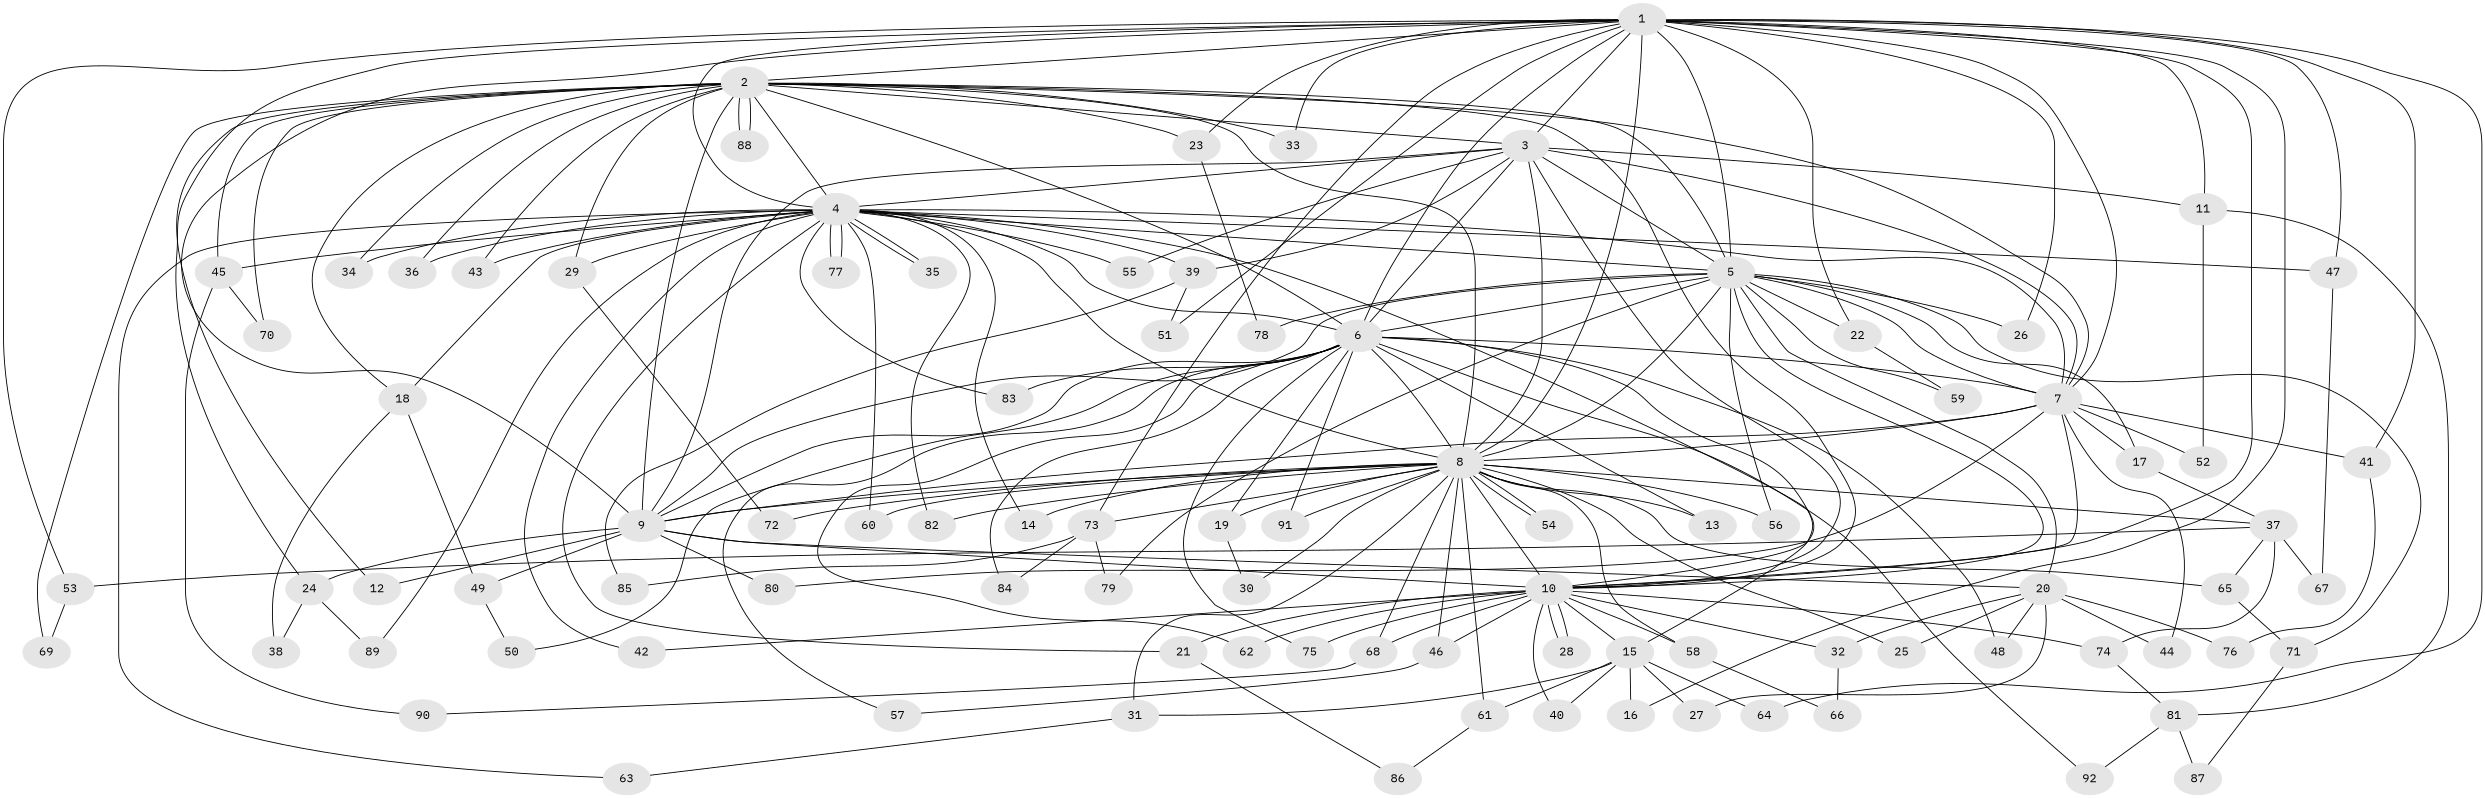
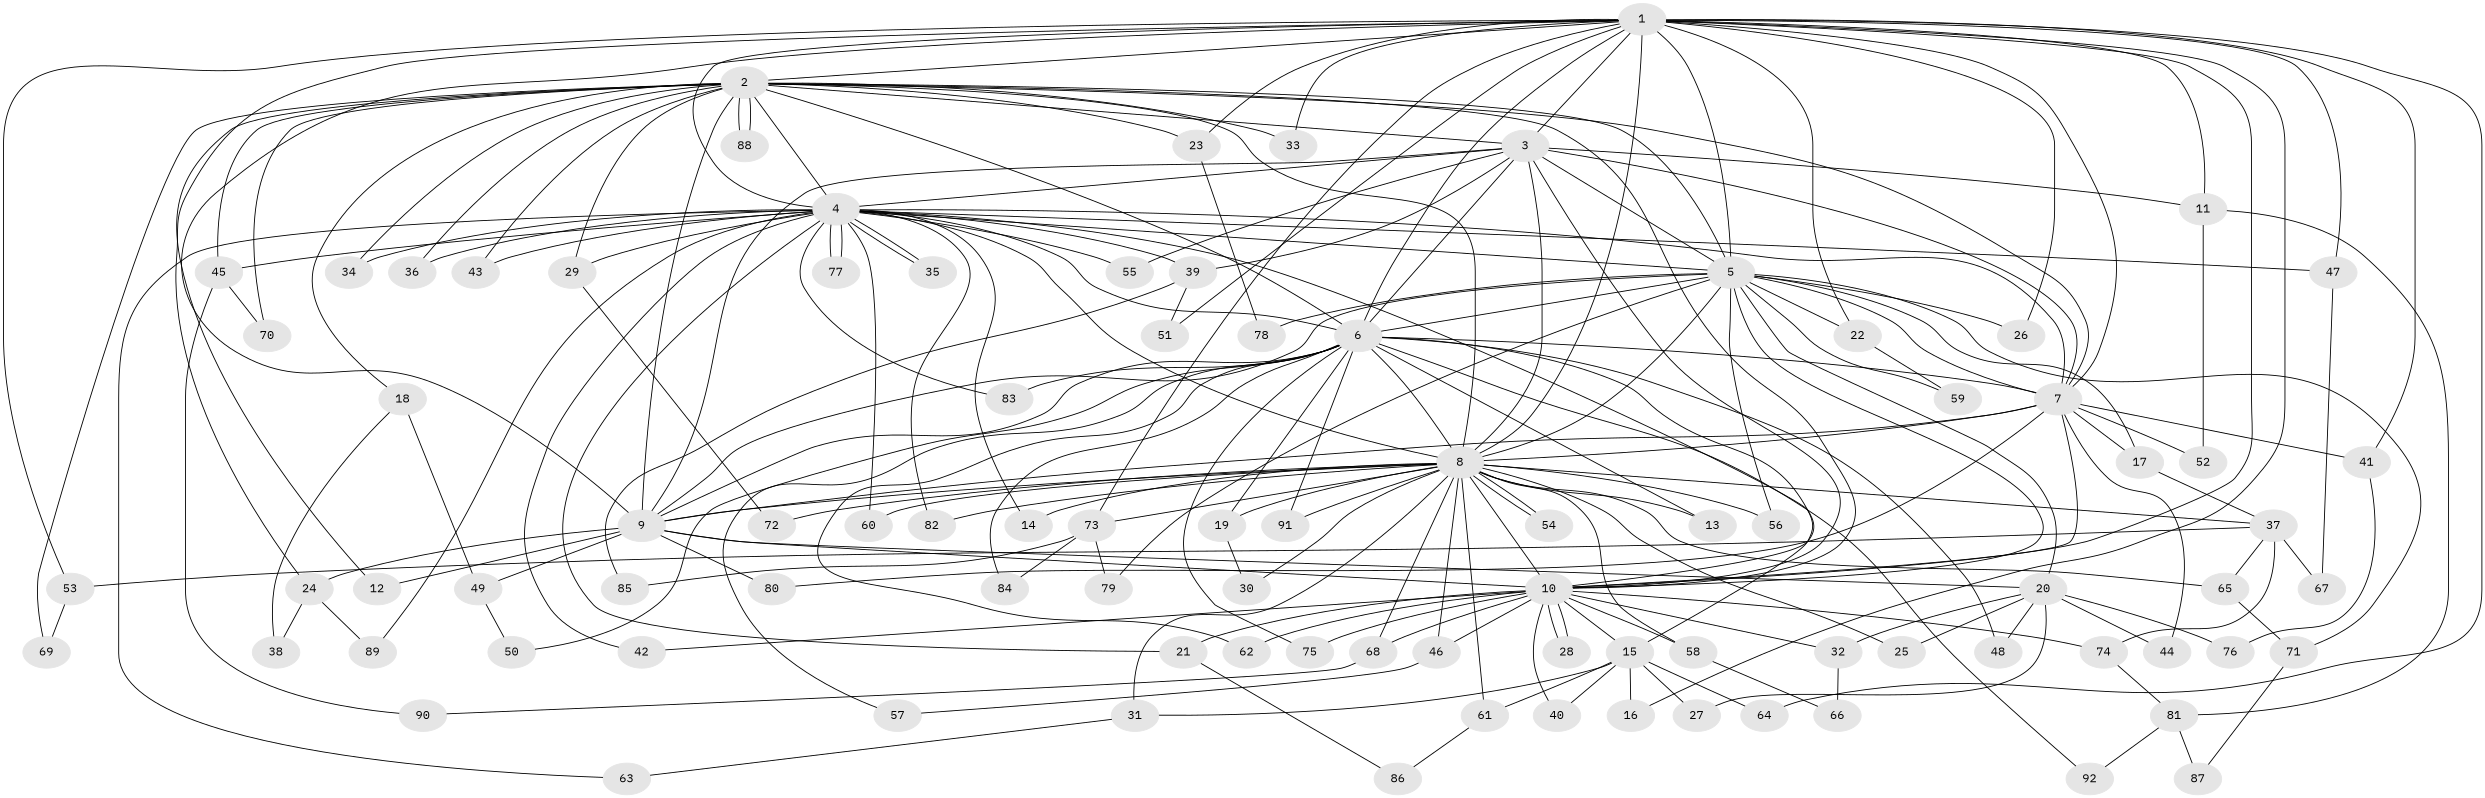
(543, 256) -> none
